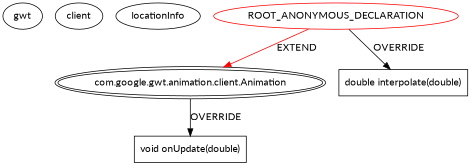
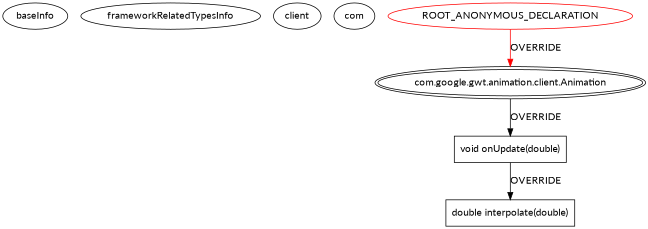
(23, 16) -> (171, 16)
none -> (35, 16)
(158, 16) -> (354, 16)
(367, 47) -> (510, 177)
(297, 48) -> (536, 48)
